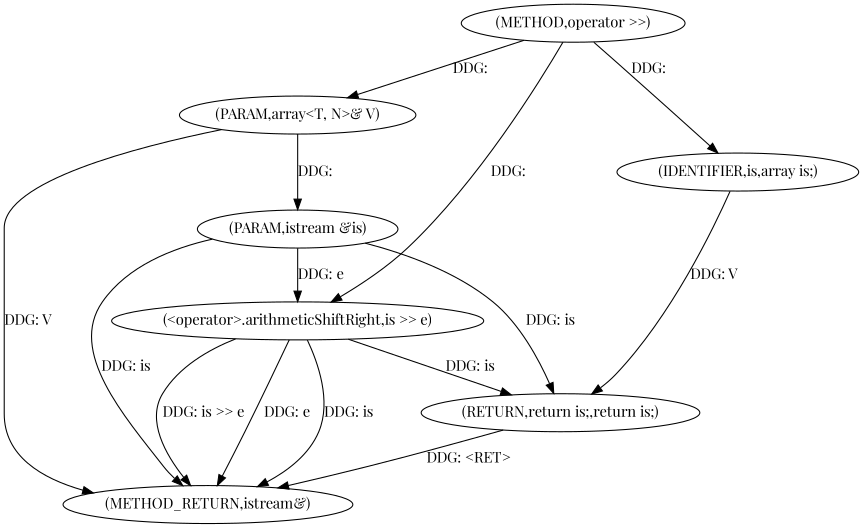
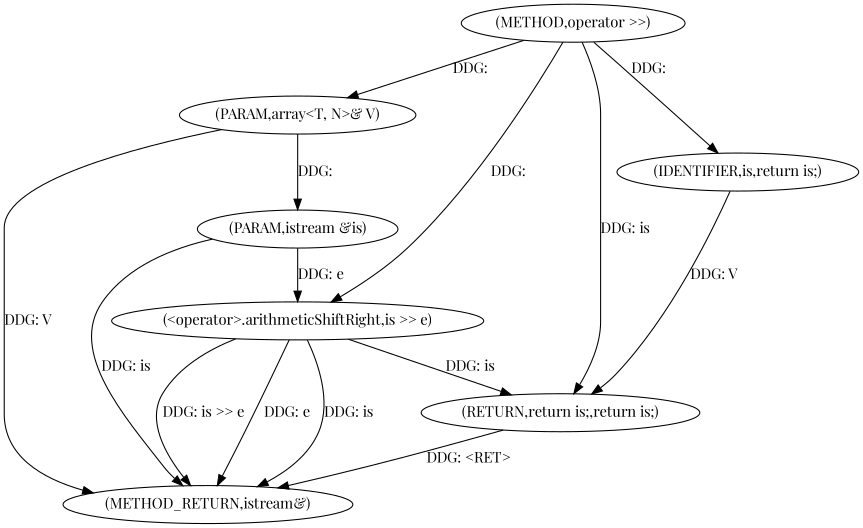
(738, 172) -> (738, 172)
(476, 290) -> (601, 214)
